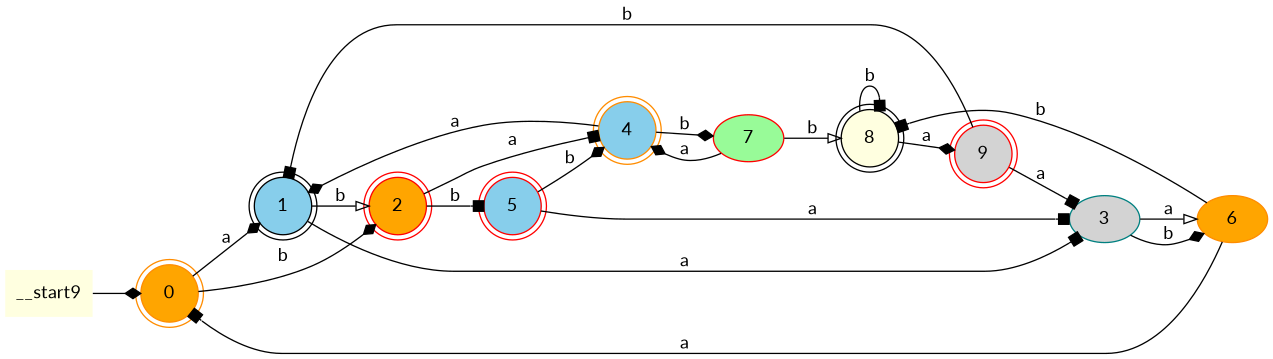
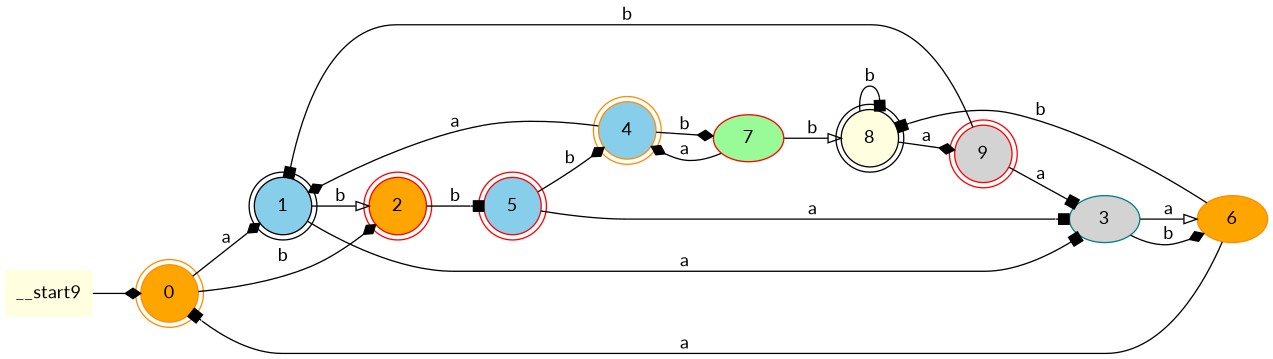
(503, 159) -> none
